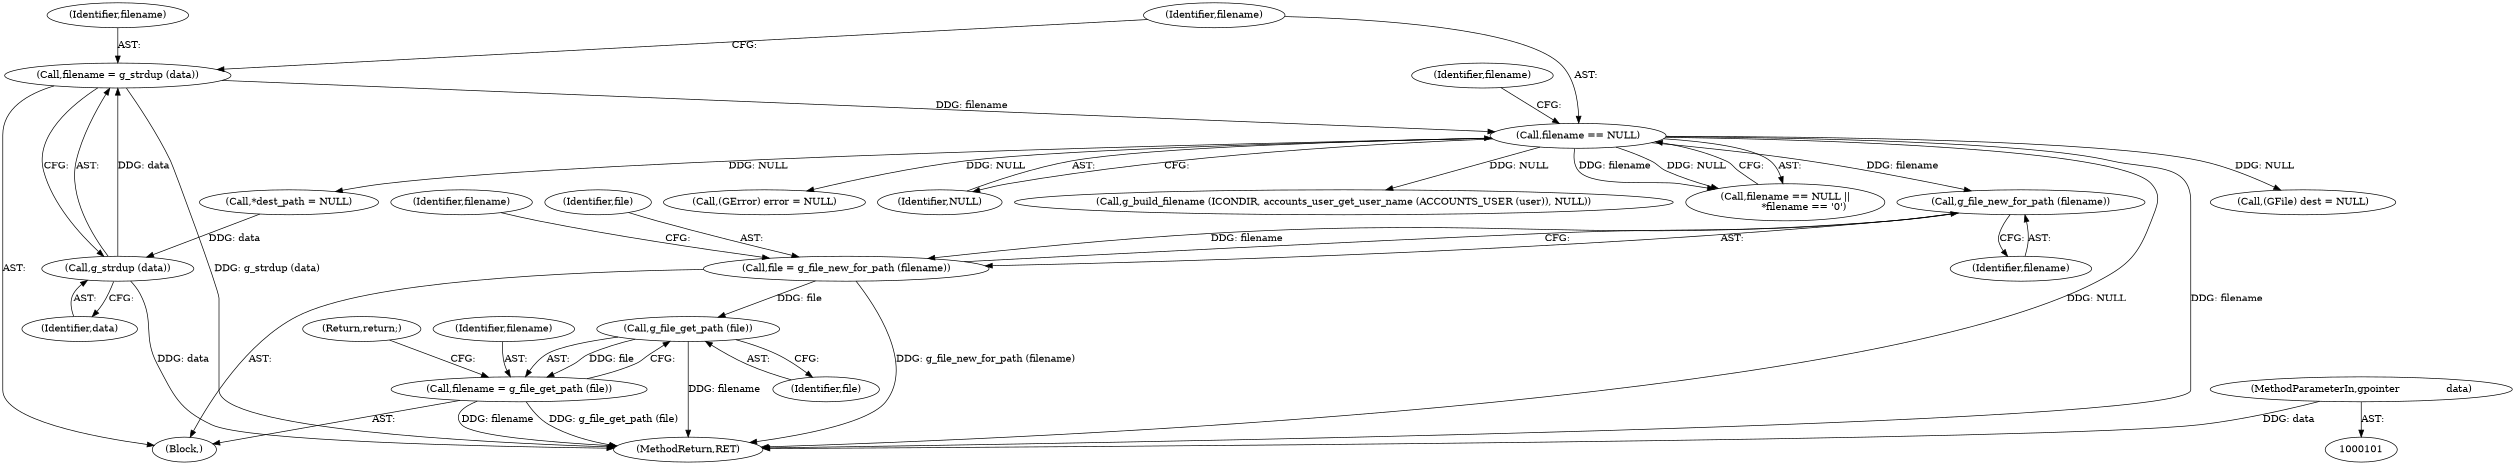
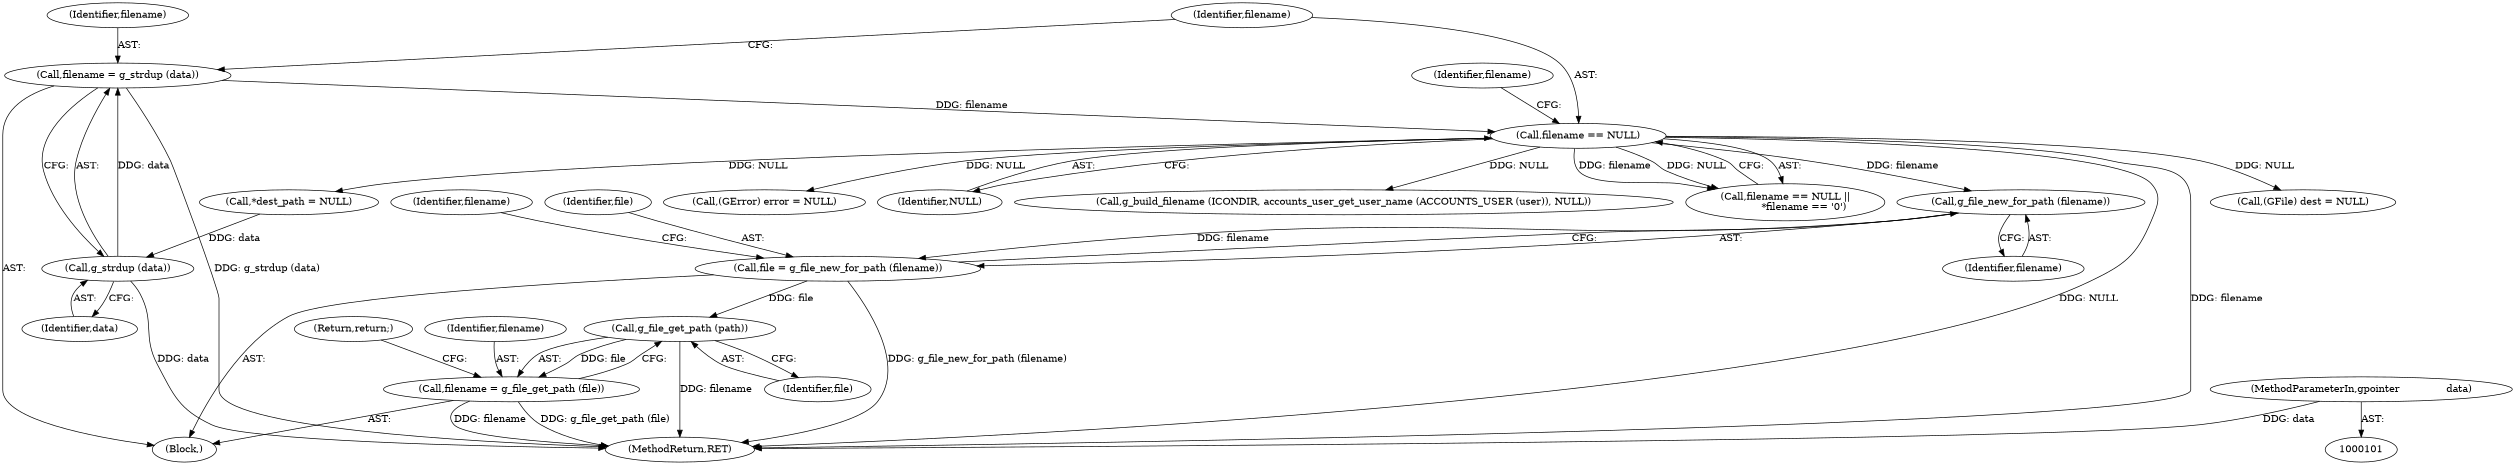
(688, 329) -> (680, 329)
